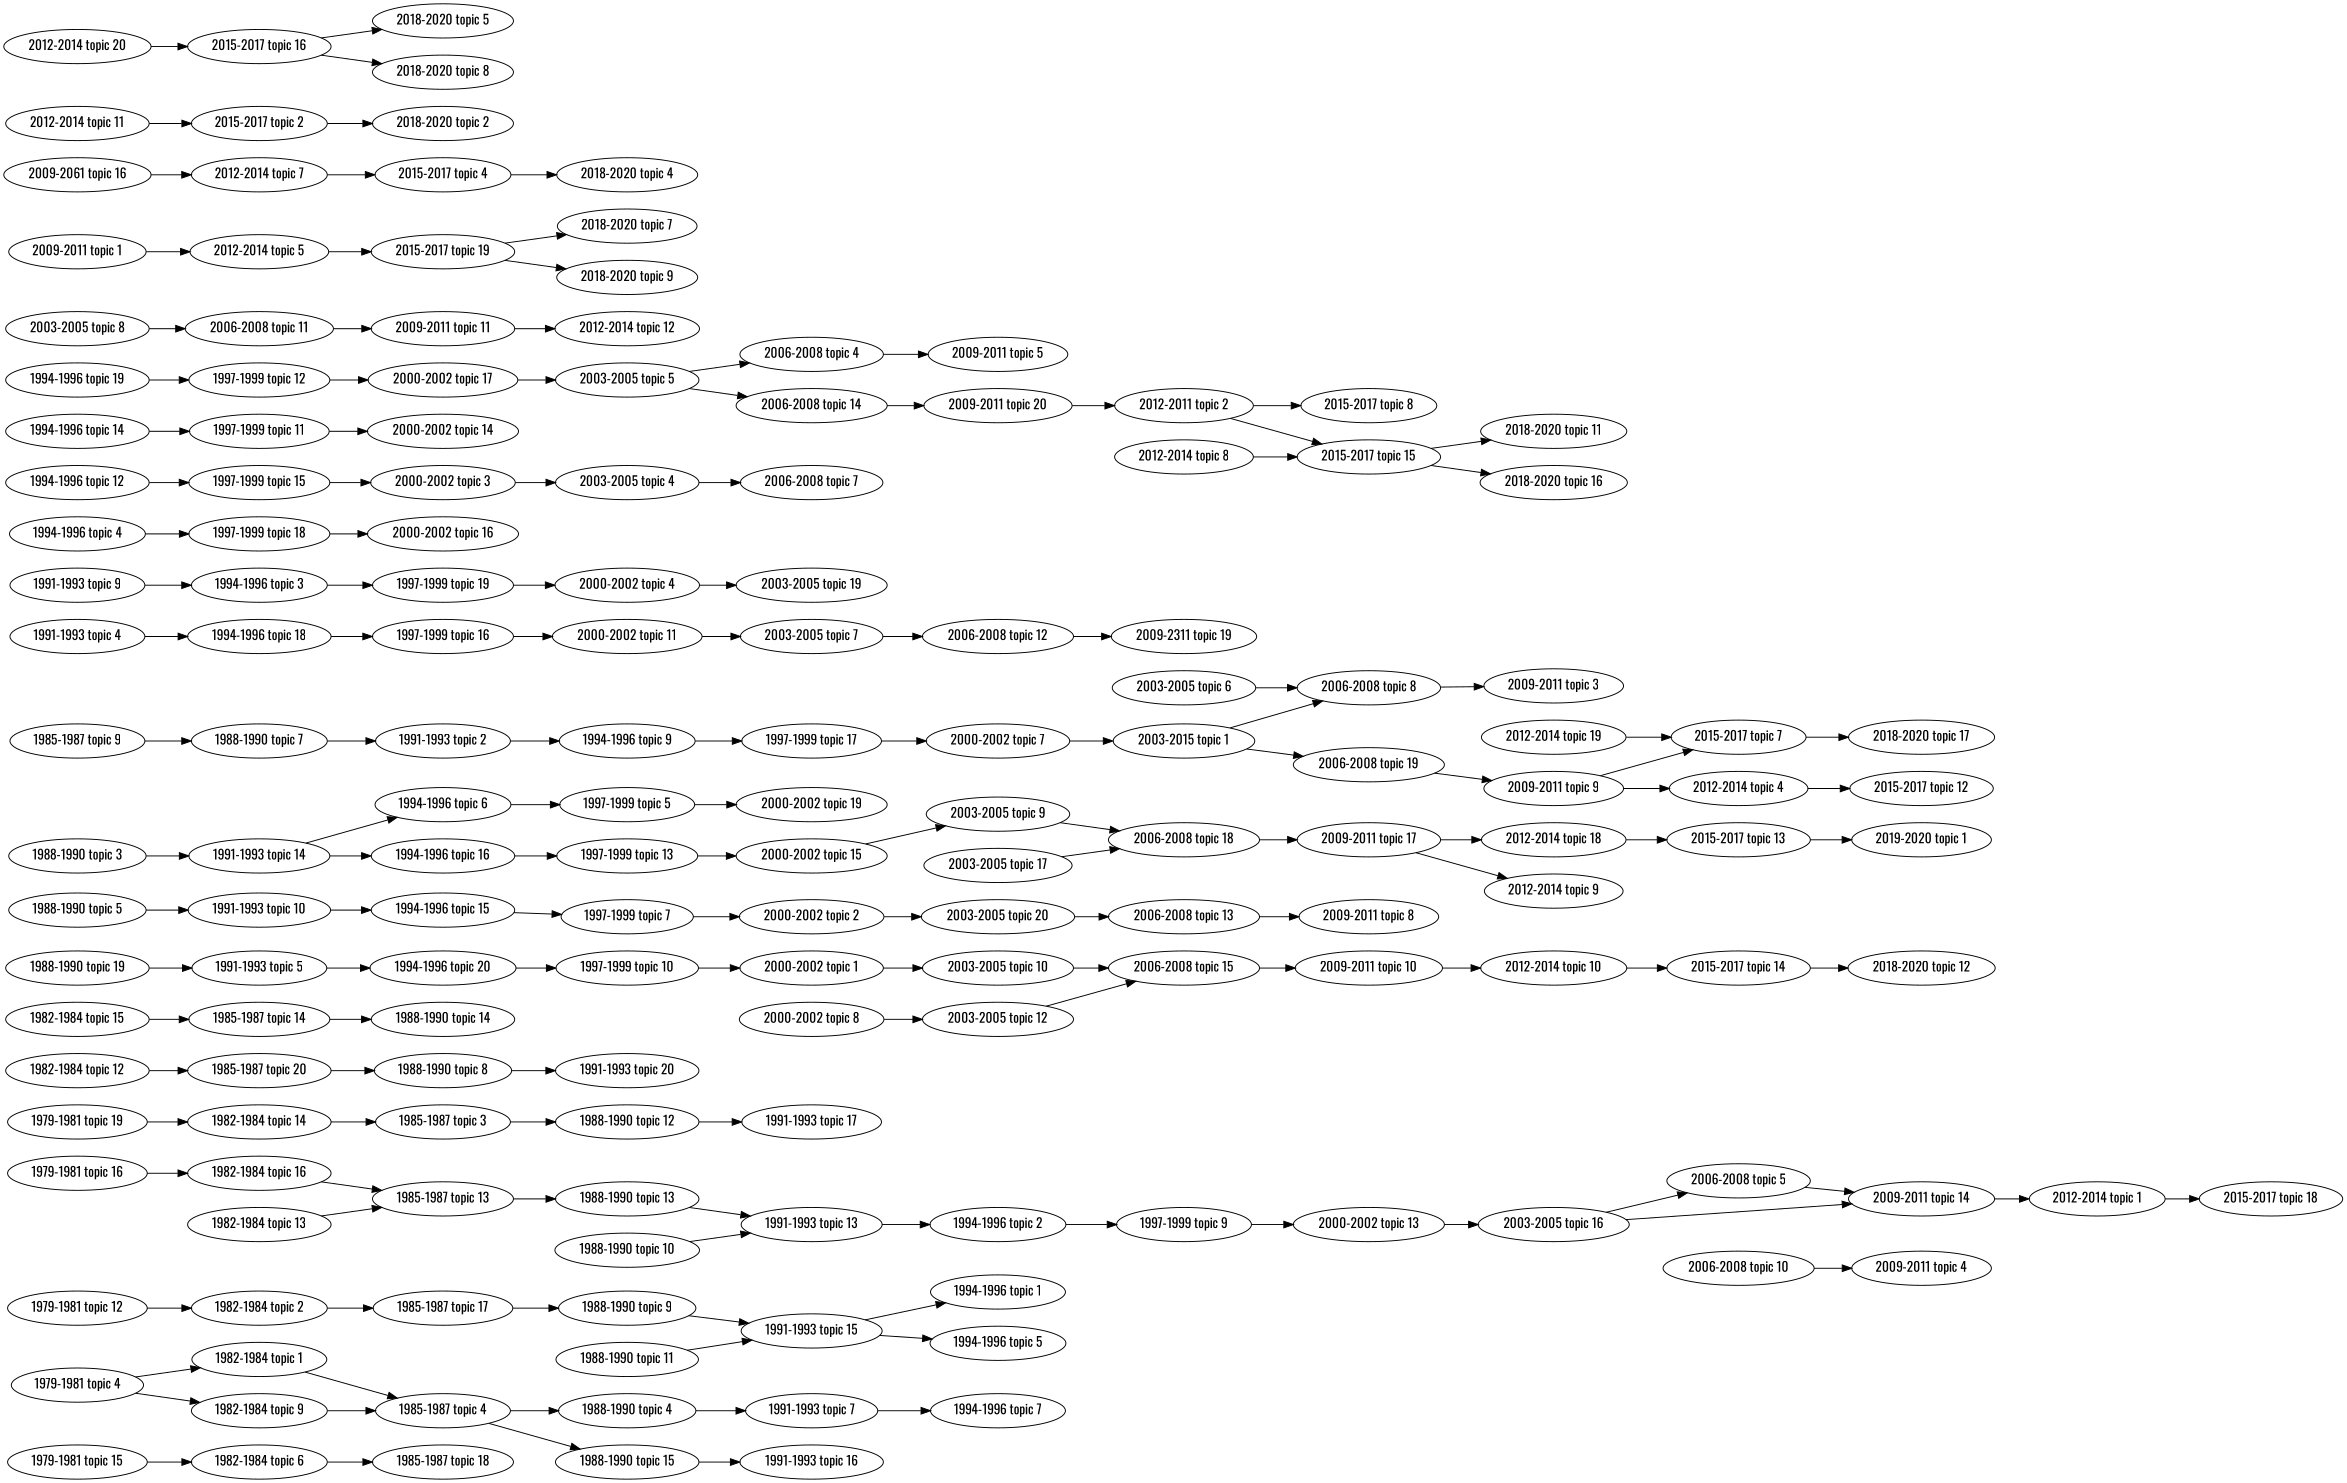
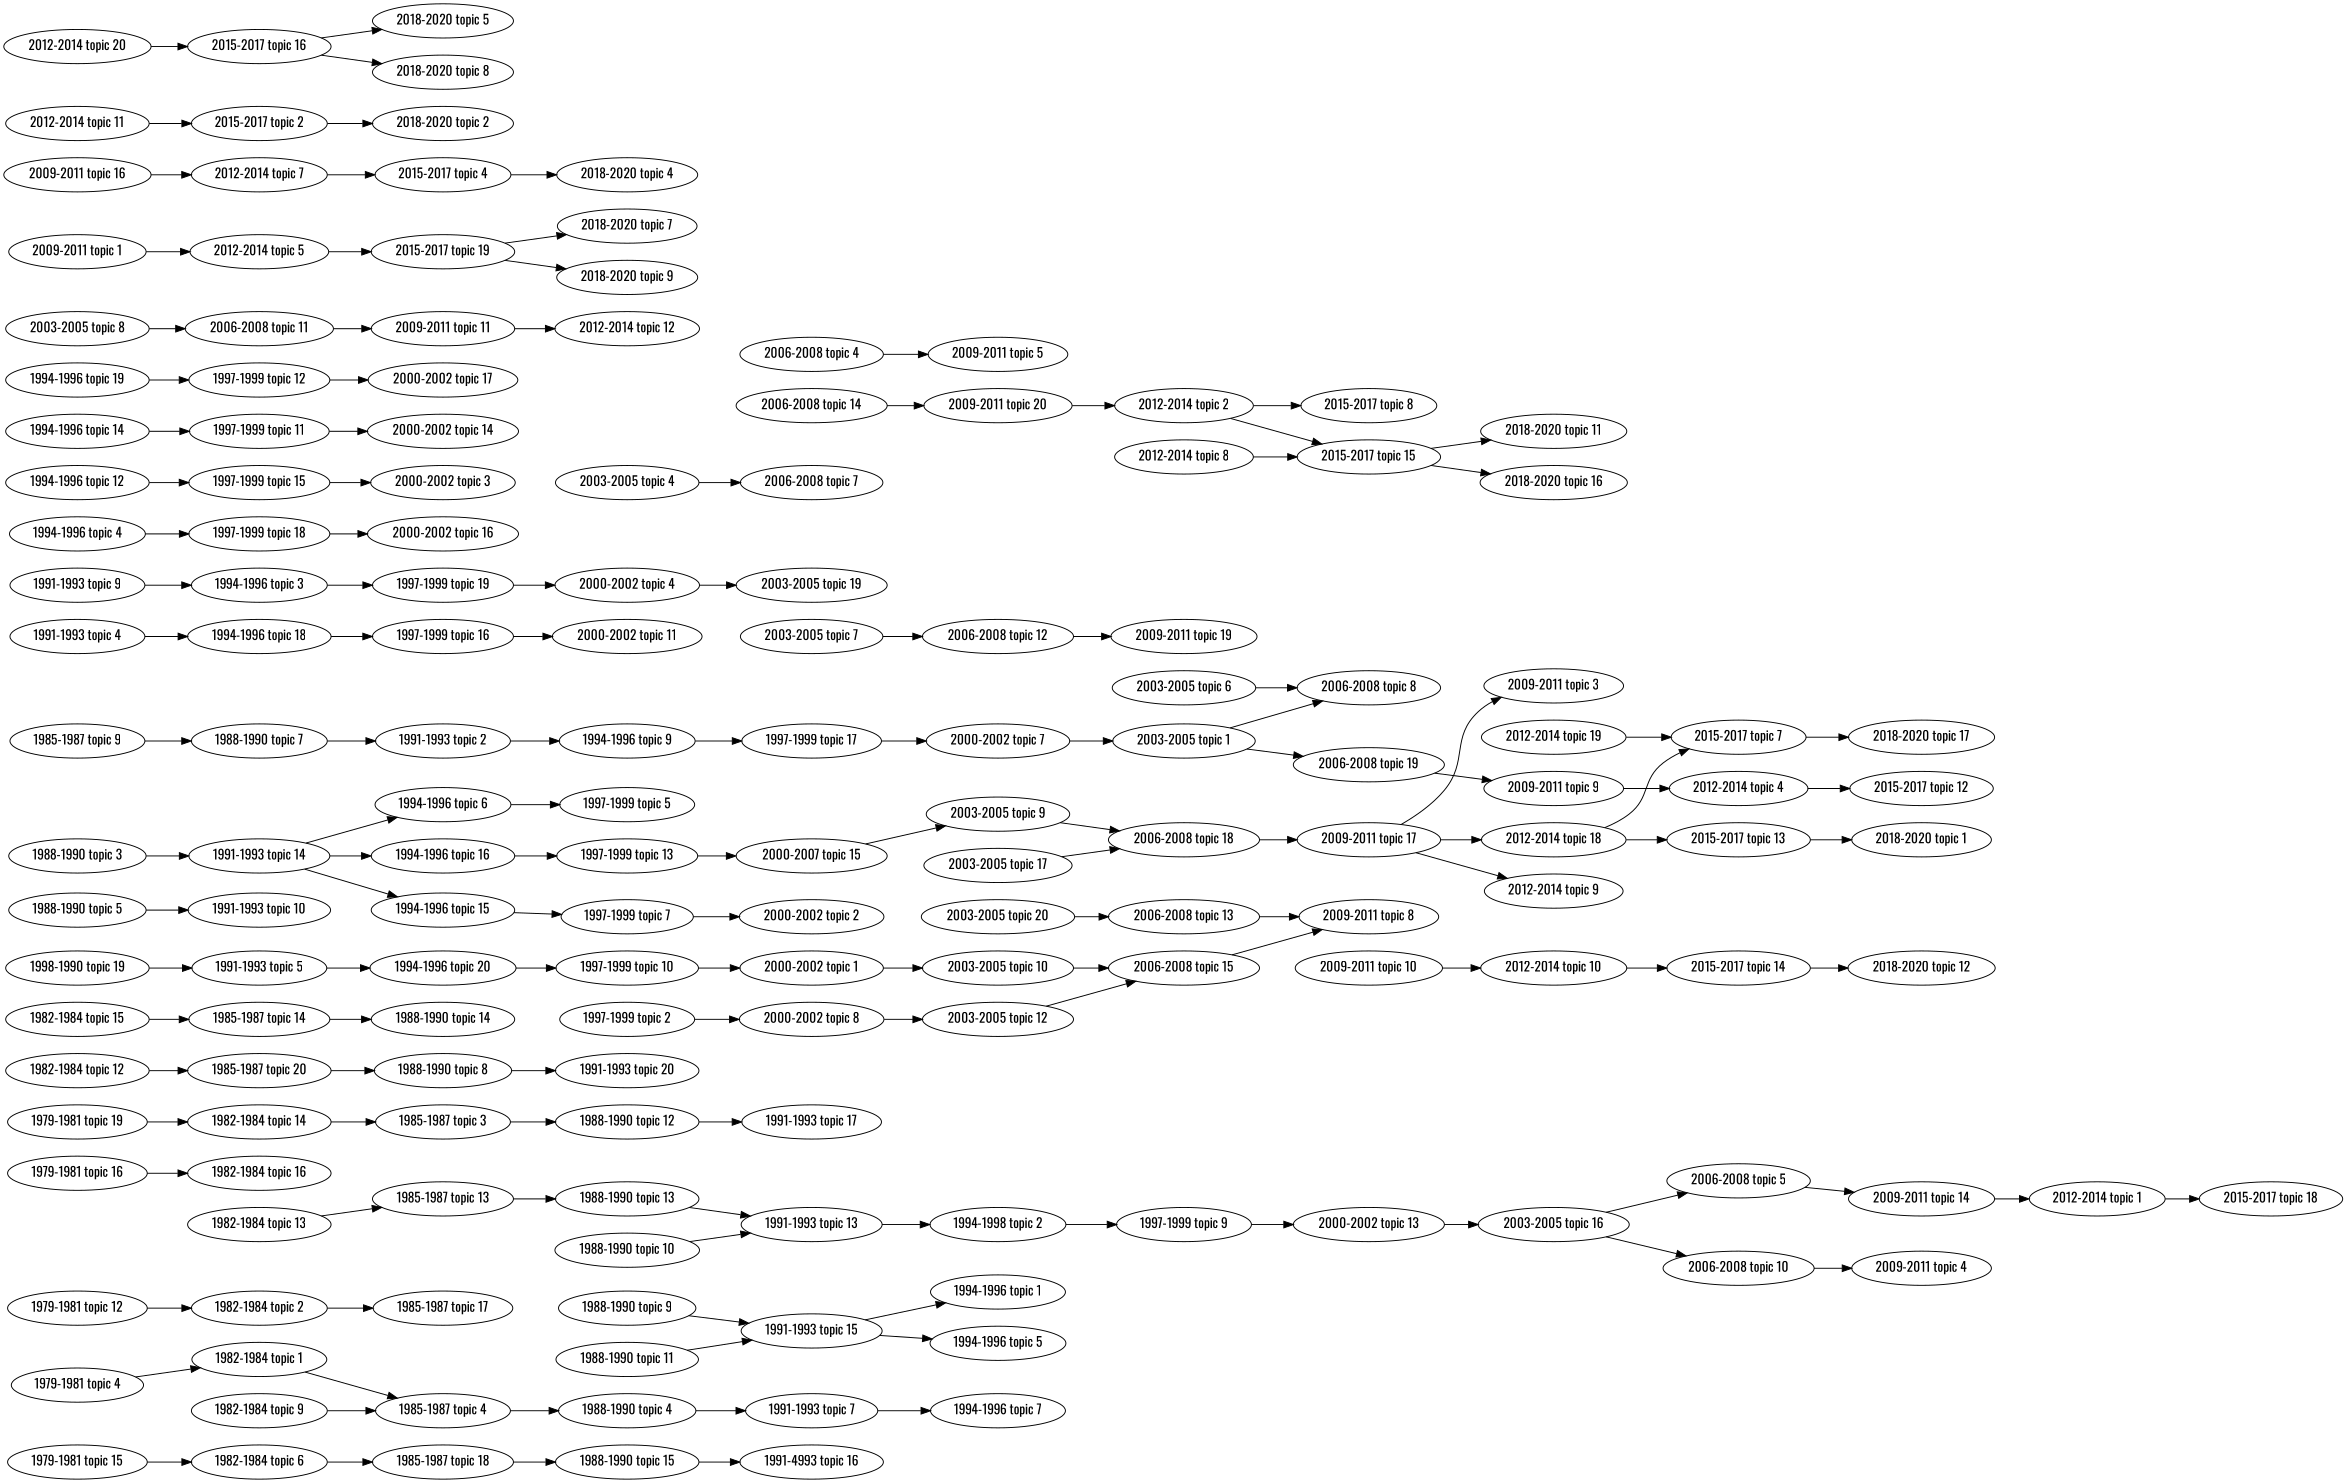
(77, 175) -> (77, 175)
(627, 380) -> none
(1184, 406) -> (1184, 406)
(531, 483) -> none
(717, 636) -> none
(1184, 636) -> (1184, 636)
(1457, 687) -> (1456, 769)
(1184, 741) -> (1184, 741)
(1642, 764) -> (1644, 795)
(812, 805) -> none
(1922, 840) -> (1922, 840)
(812, 856) -> (812, 856)
(346, 910) -> (346, 882)
(898, 917) -> none
(77, 968) -> (77, 968)
(1273, 968) -> (1273, 943)
none -> (627, 1019)
(347, 1185) -> none
(1734, 1212) -> (1641, 1245)
(998, 1225) -> (998, 1225)
(531, 1308) -> none
(163, 1397) -> none
(530, 1435) -> (530, 1462)
(812, 1462) -> (812, 1462)
